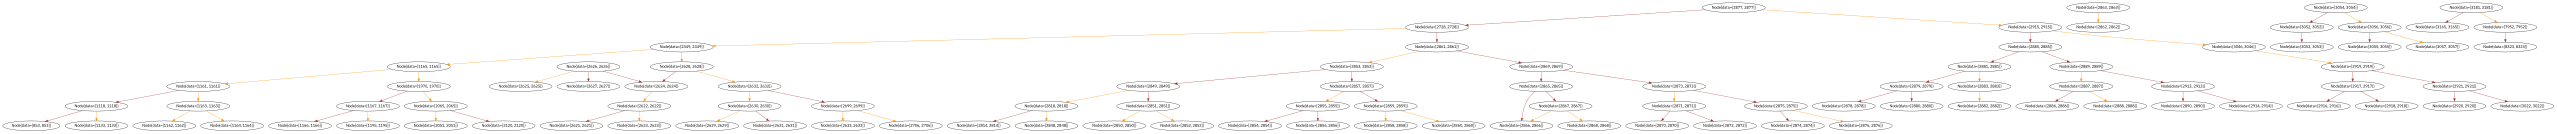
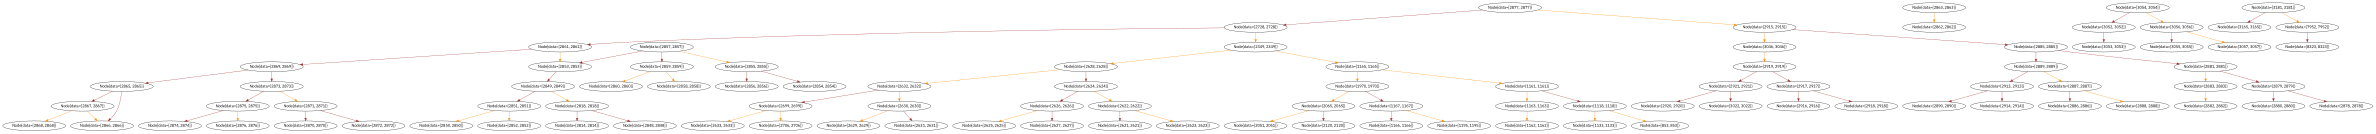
(1352, 75) -> (612, 57)
(621, 76) -> (1070, 96)
(1046, 115) -> (610, 116)
(65, 116) -> (1626, 116)
(232, 126) -> none
